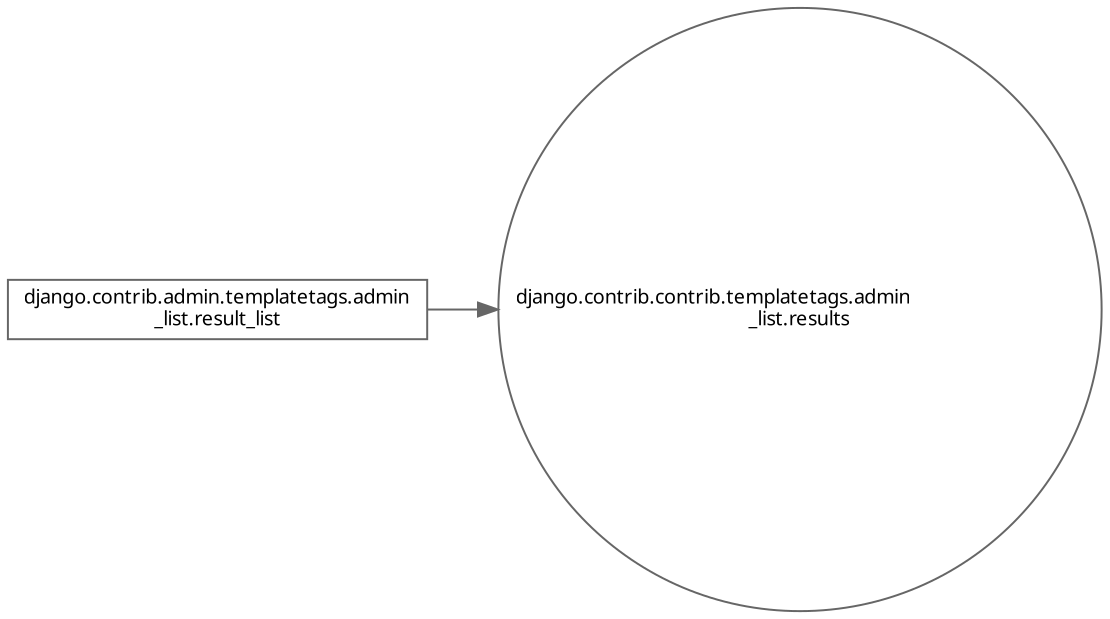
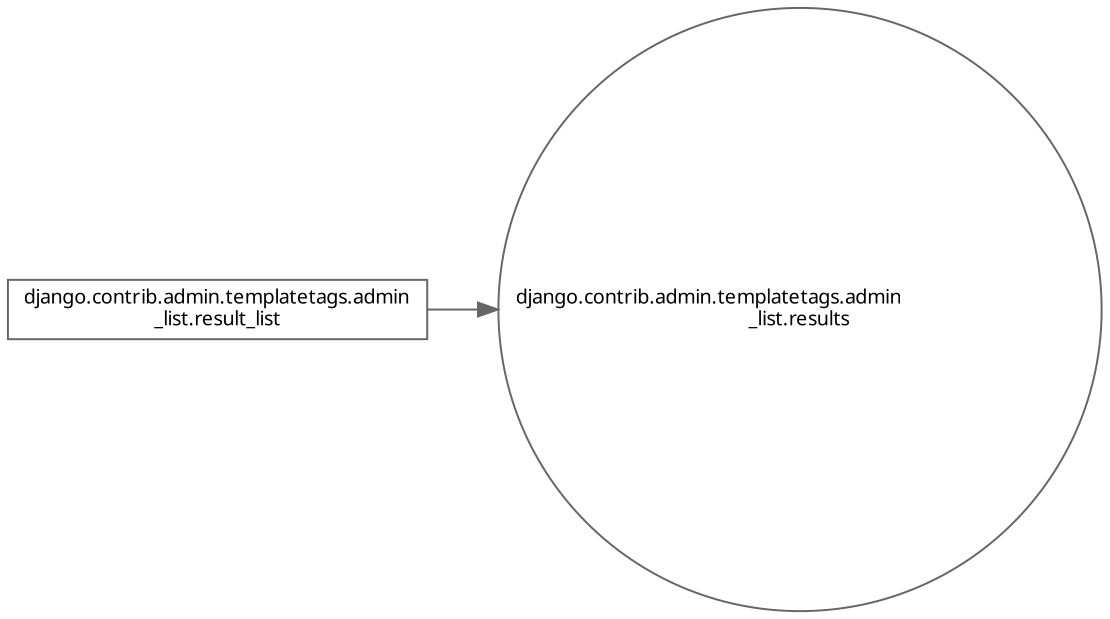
(800, 310) -> (800, 310)
